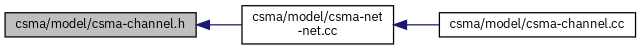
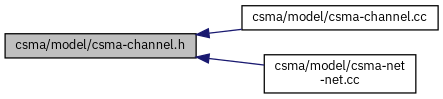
(423, 25) -> (225, 31)
